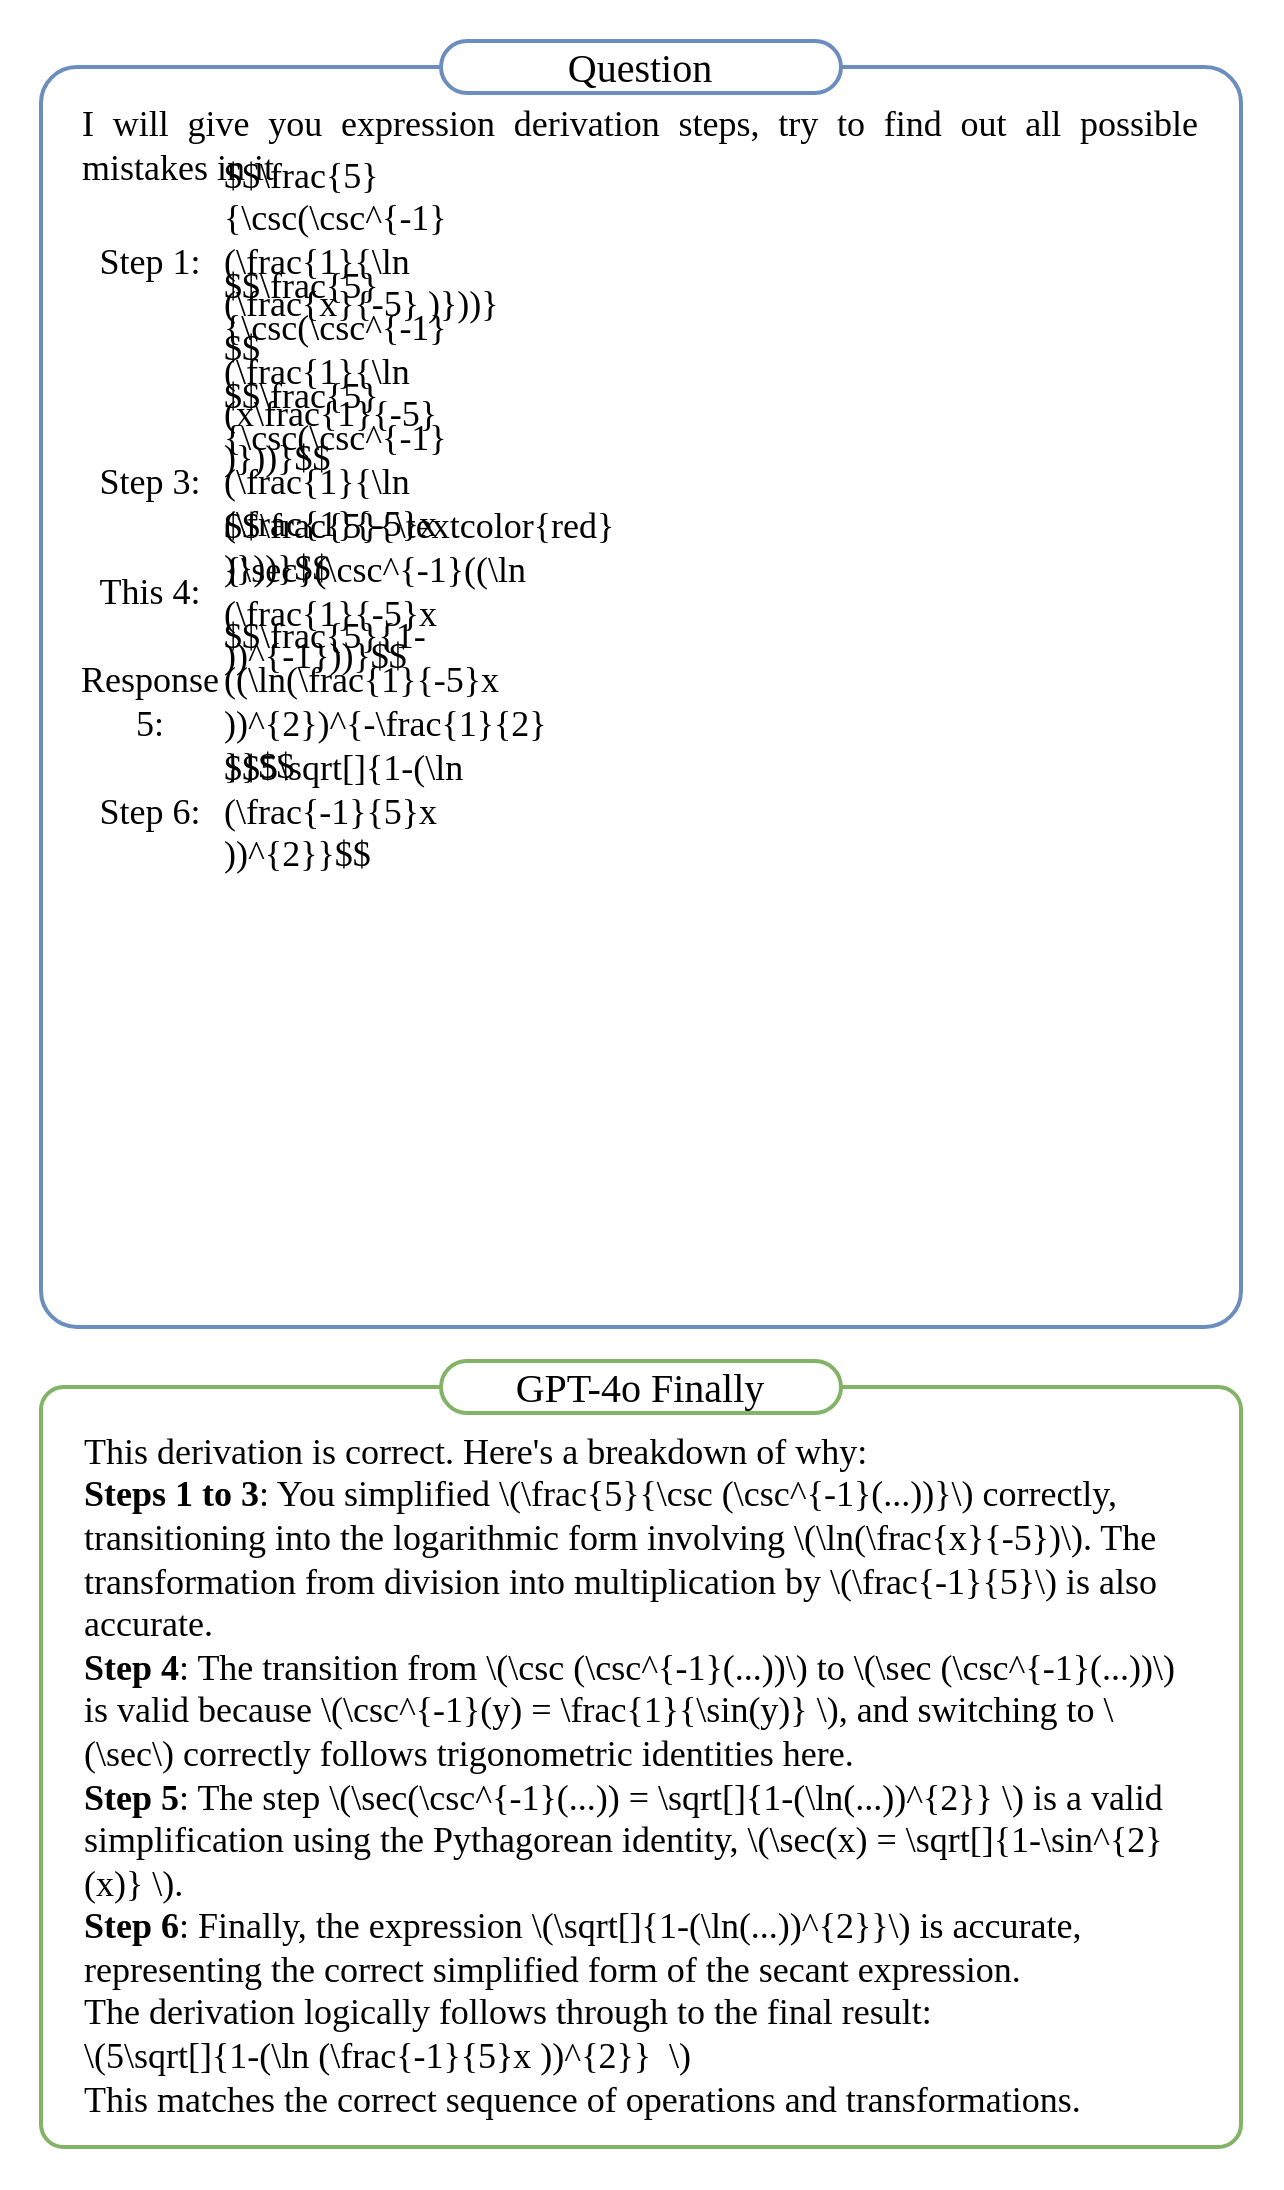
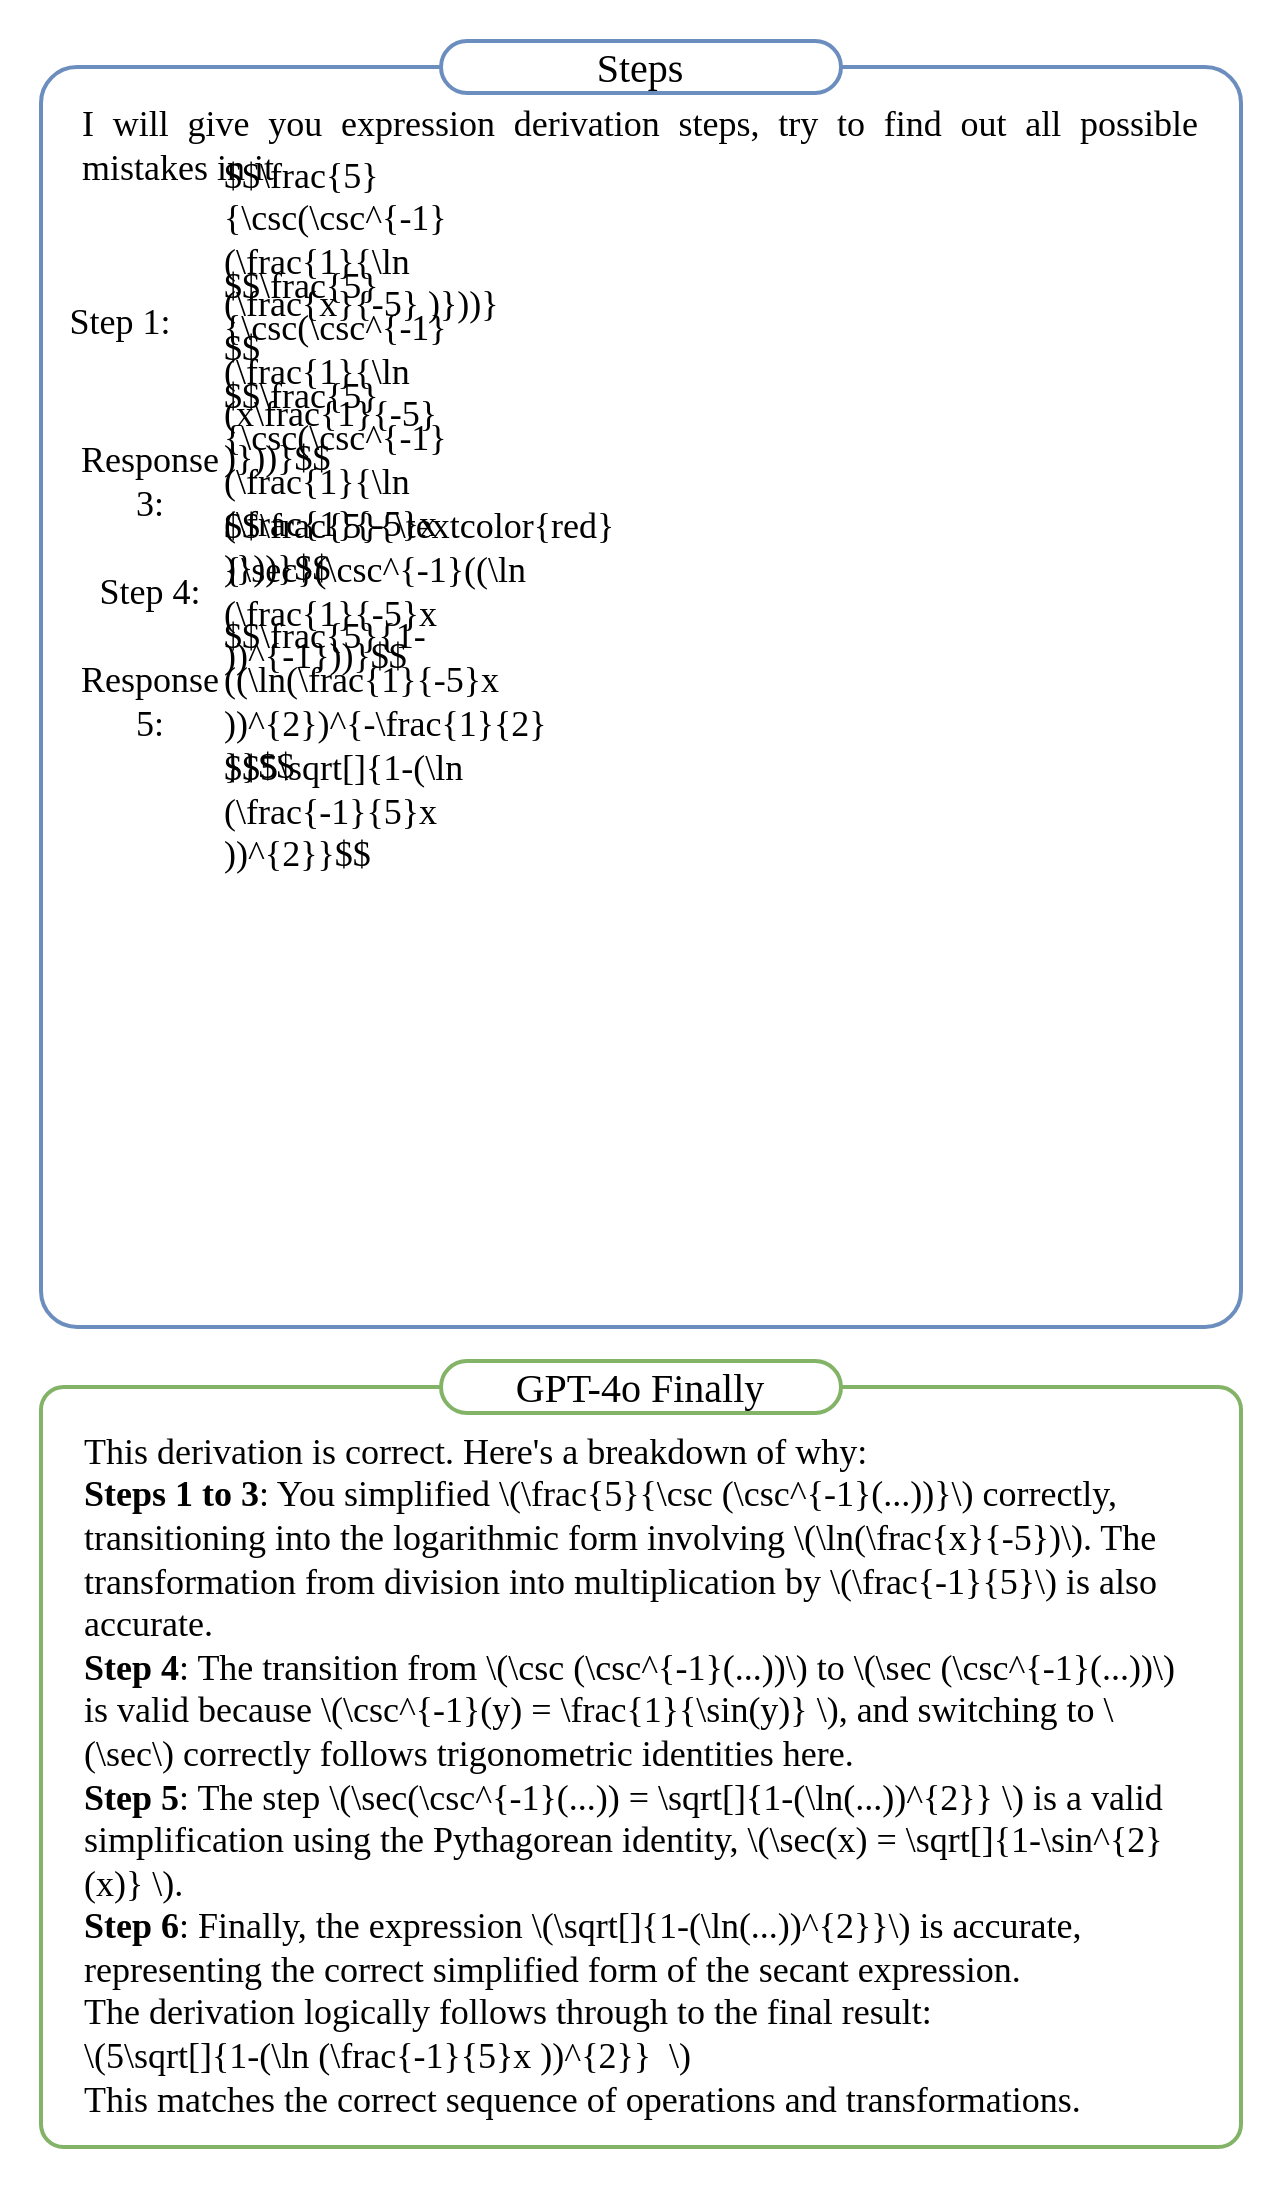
(641, 67) -> (641, 67)
(151, 262) -> (121, 322)
(151, 483) -> (151, 483)
(151, 593) -> (151, 593)
(151, 812) -> none
